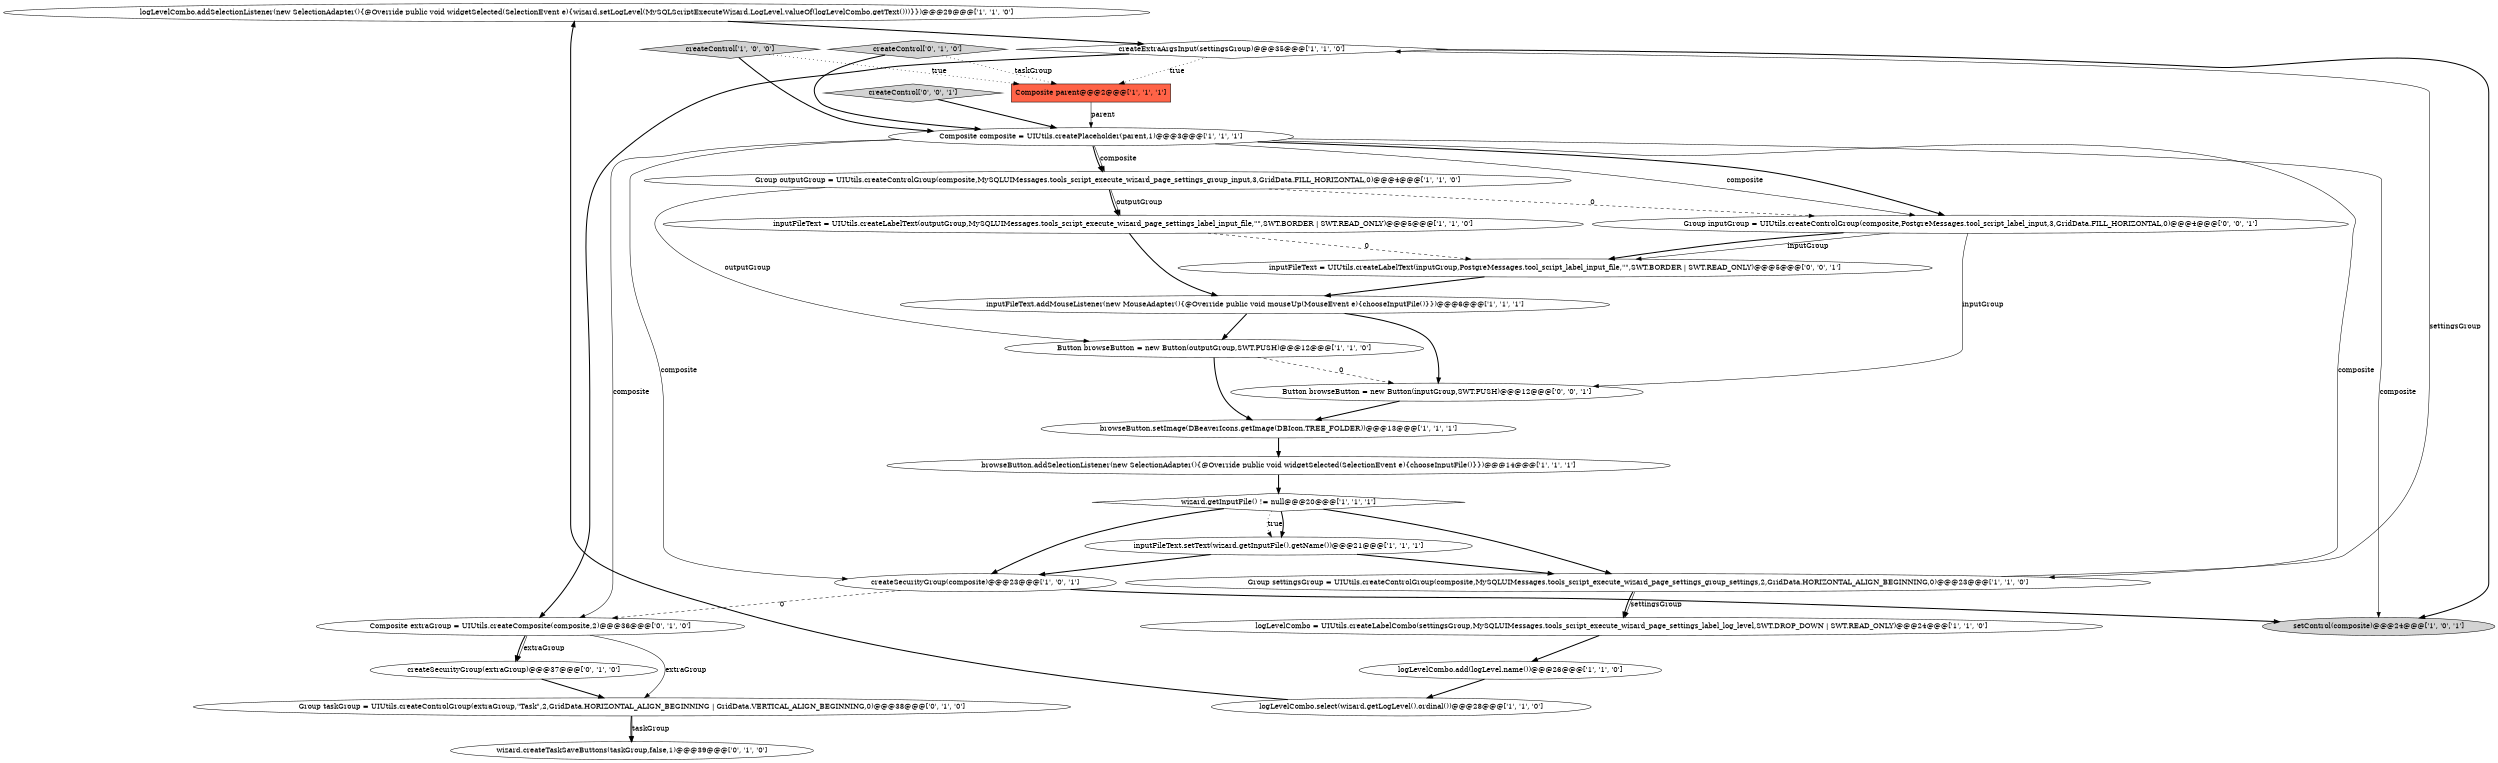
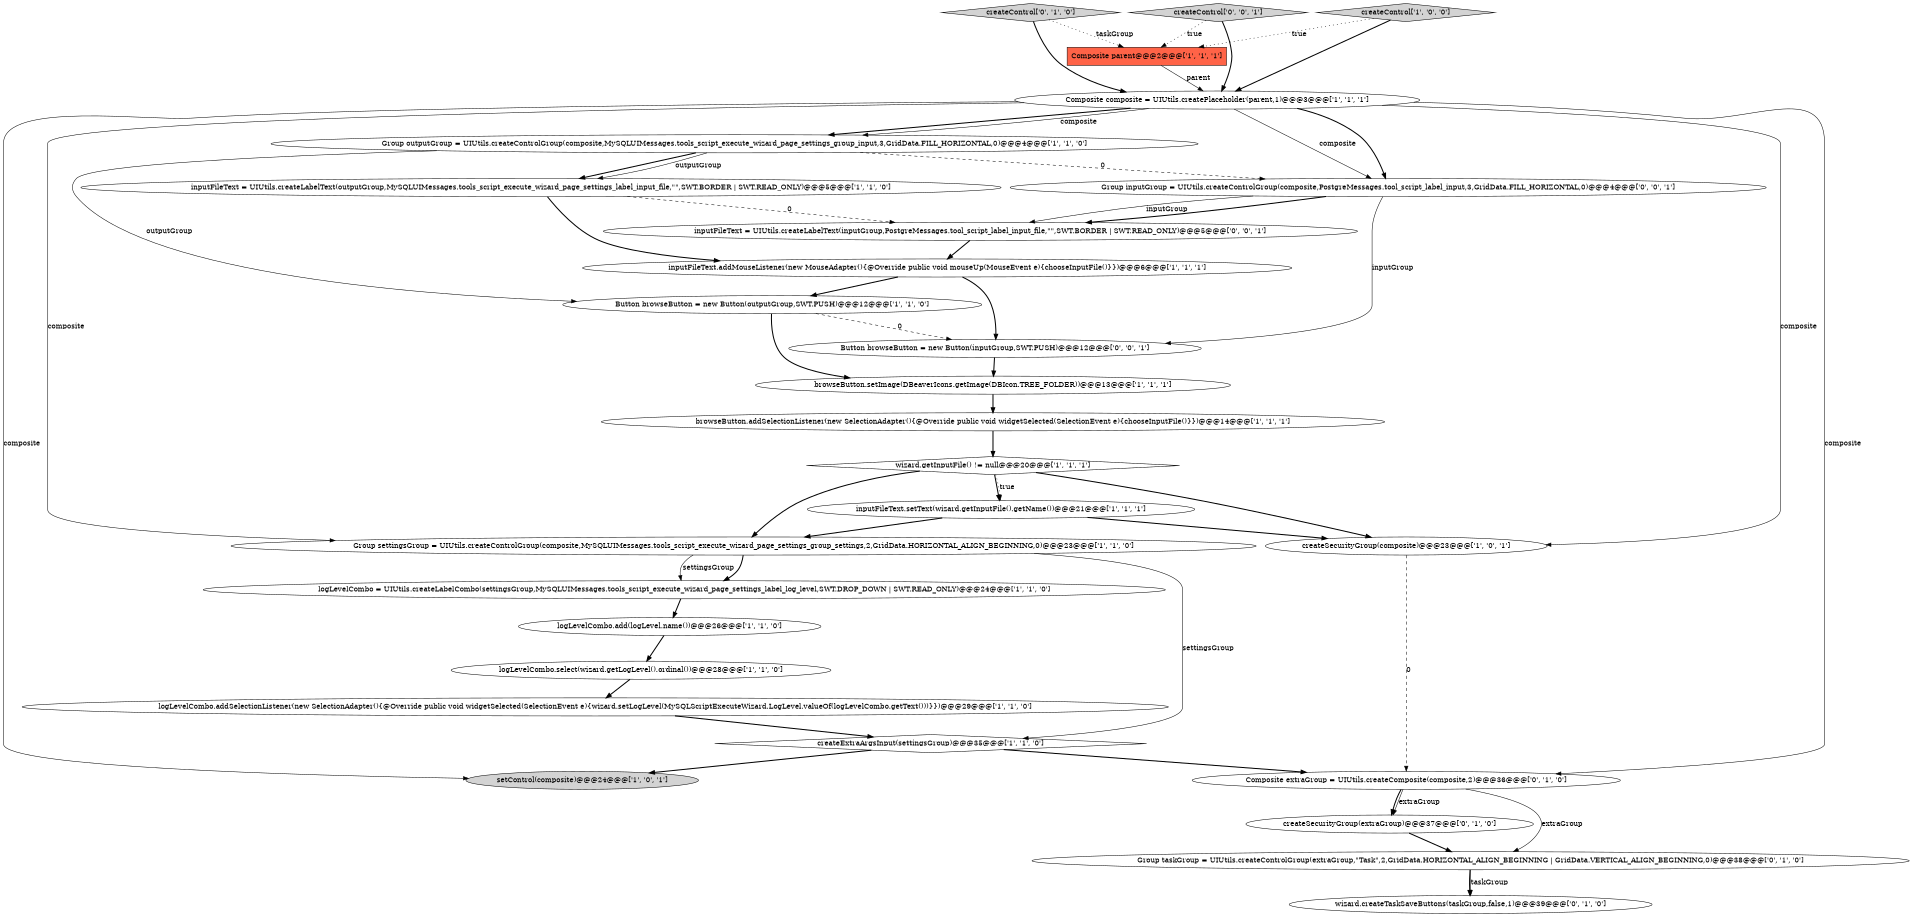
(1166, 70) -> (1186, 33)
(1672, 601) -> none
